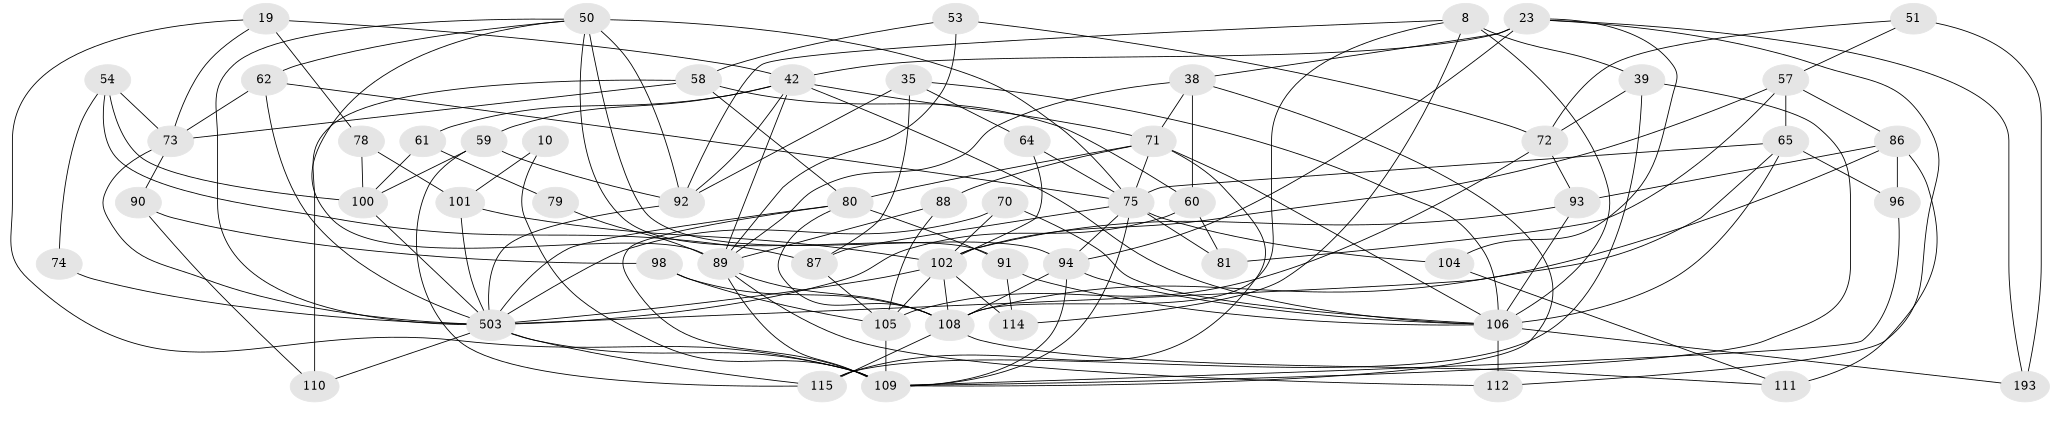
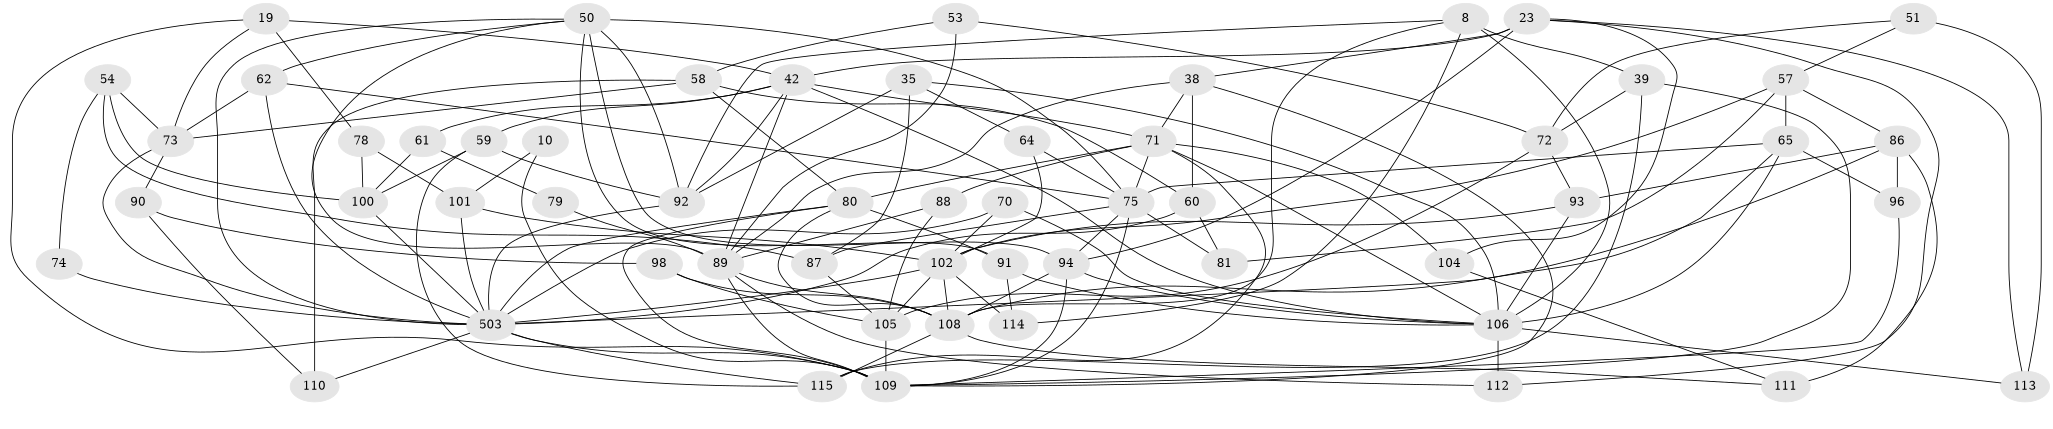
(1285, 245) -> (1302, 170)
(2025, 387) -> (2025, 387)
